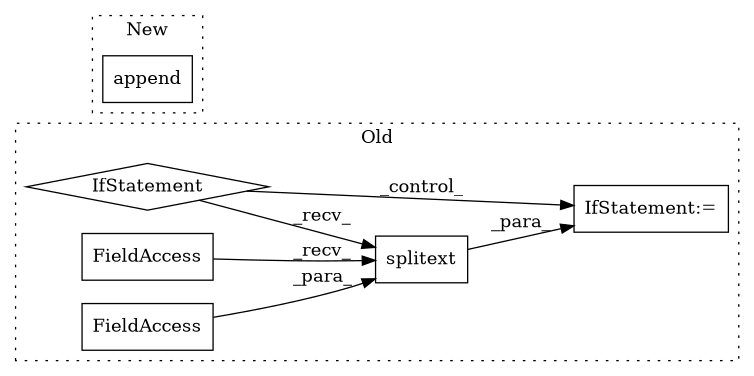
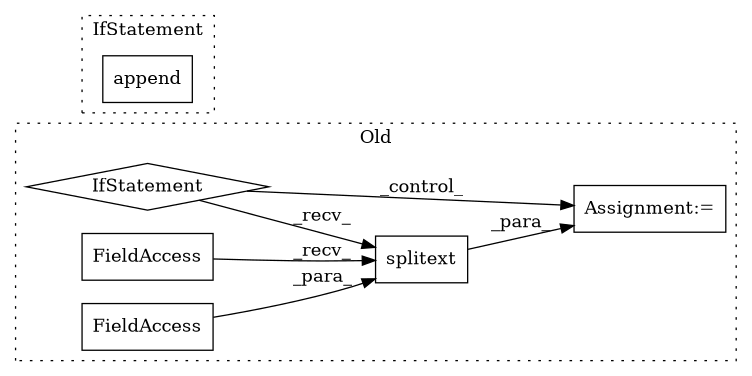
(148, 30) -> (148, 30)
(651, 209) -> (650, 209)
